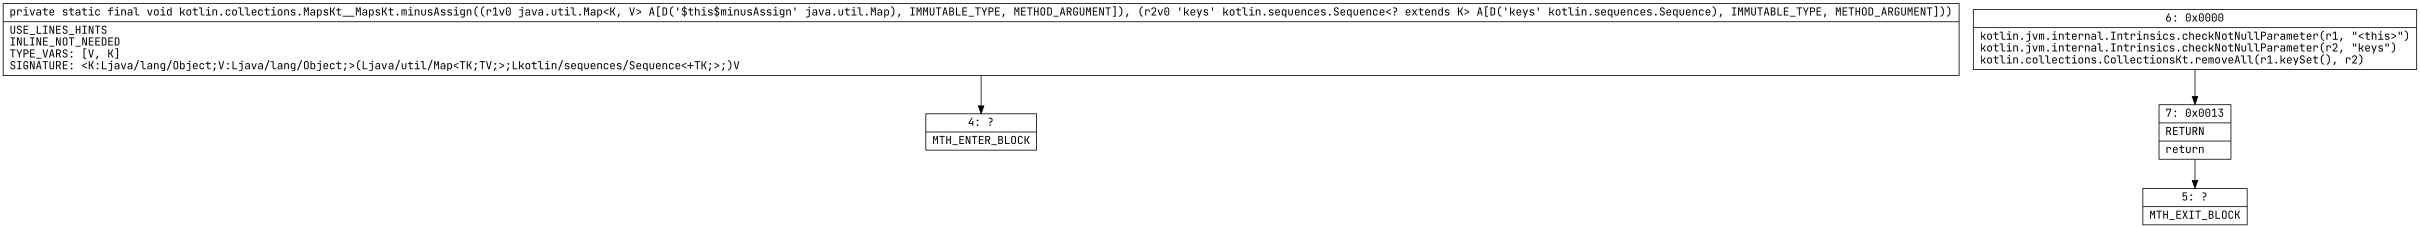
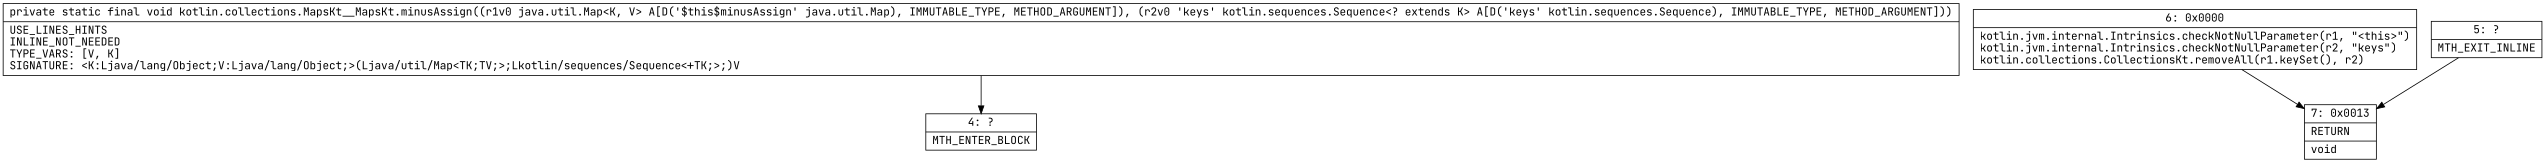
(2185, 150) -> (2324, 150)
(2195, 170) -> (2421, 81)
(2195, 215) -> (2487, 48)
